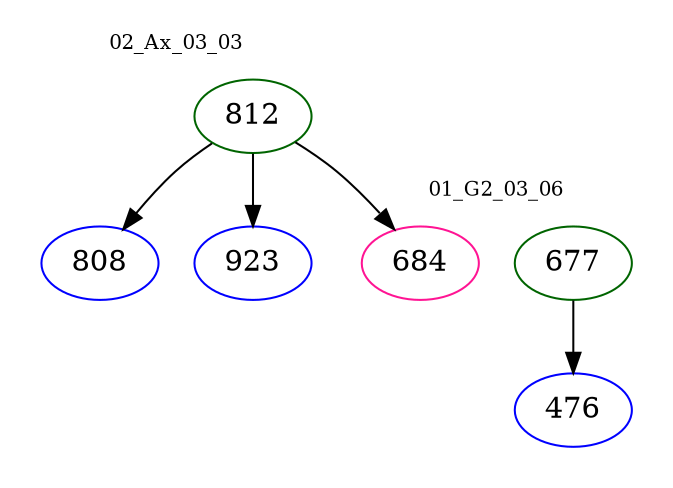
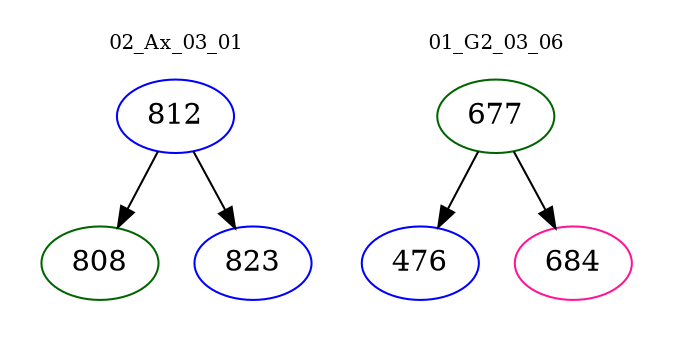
(176, 44) -> (176, 44)
(253, 116) -> (175, 116)
(359, 191) -> (530, 181)
(100, 263) -> (100, 263)
(253, 263) -> (253, 263)
